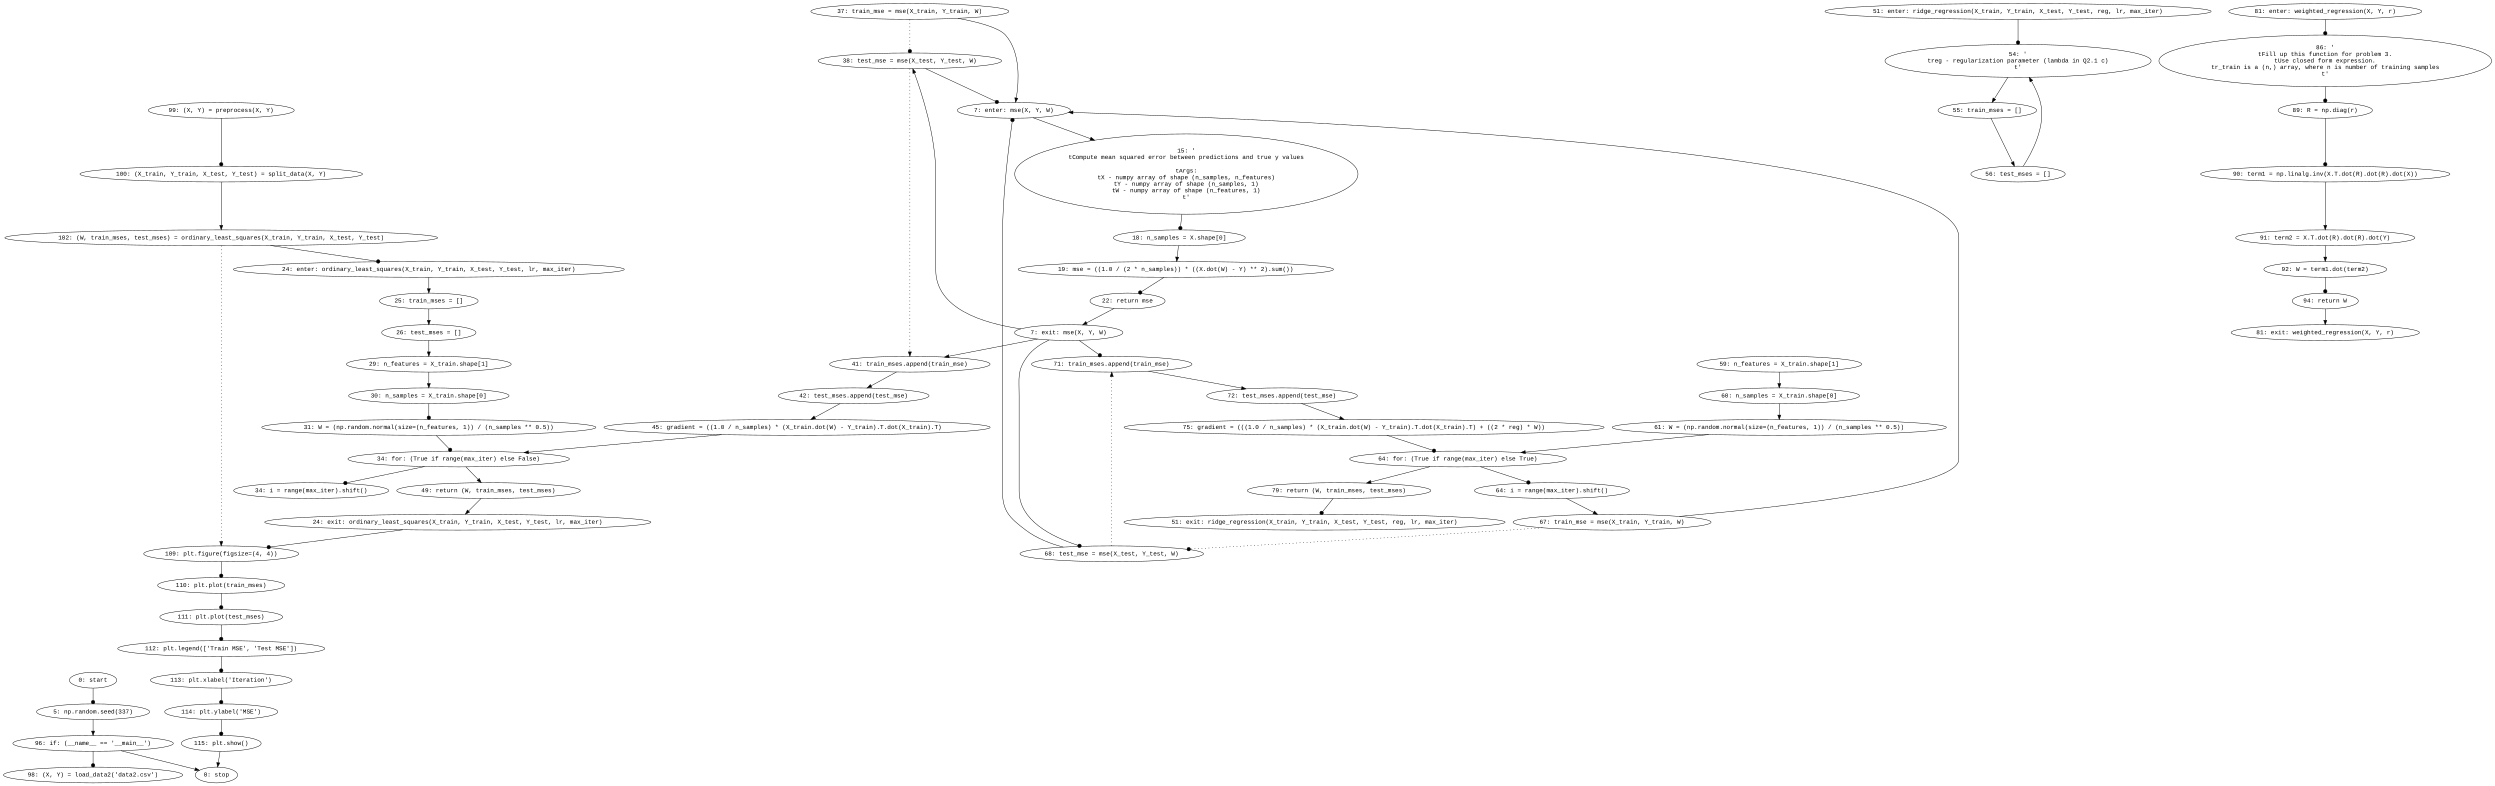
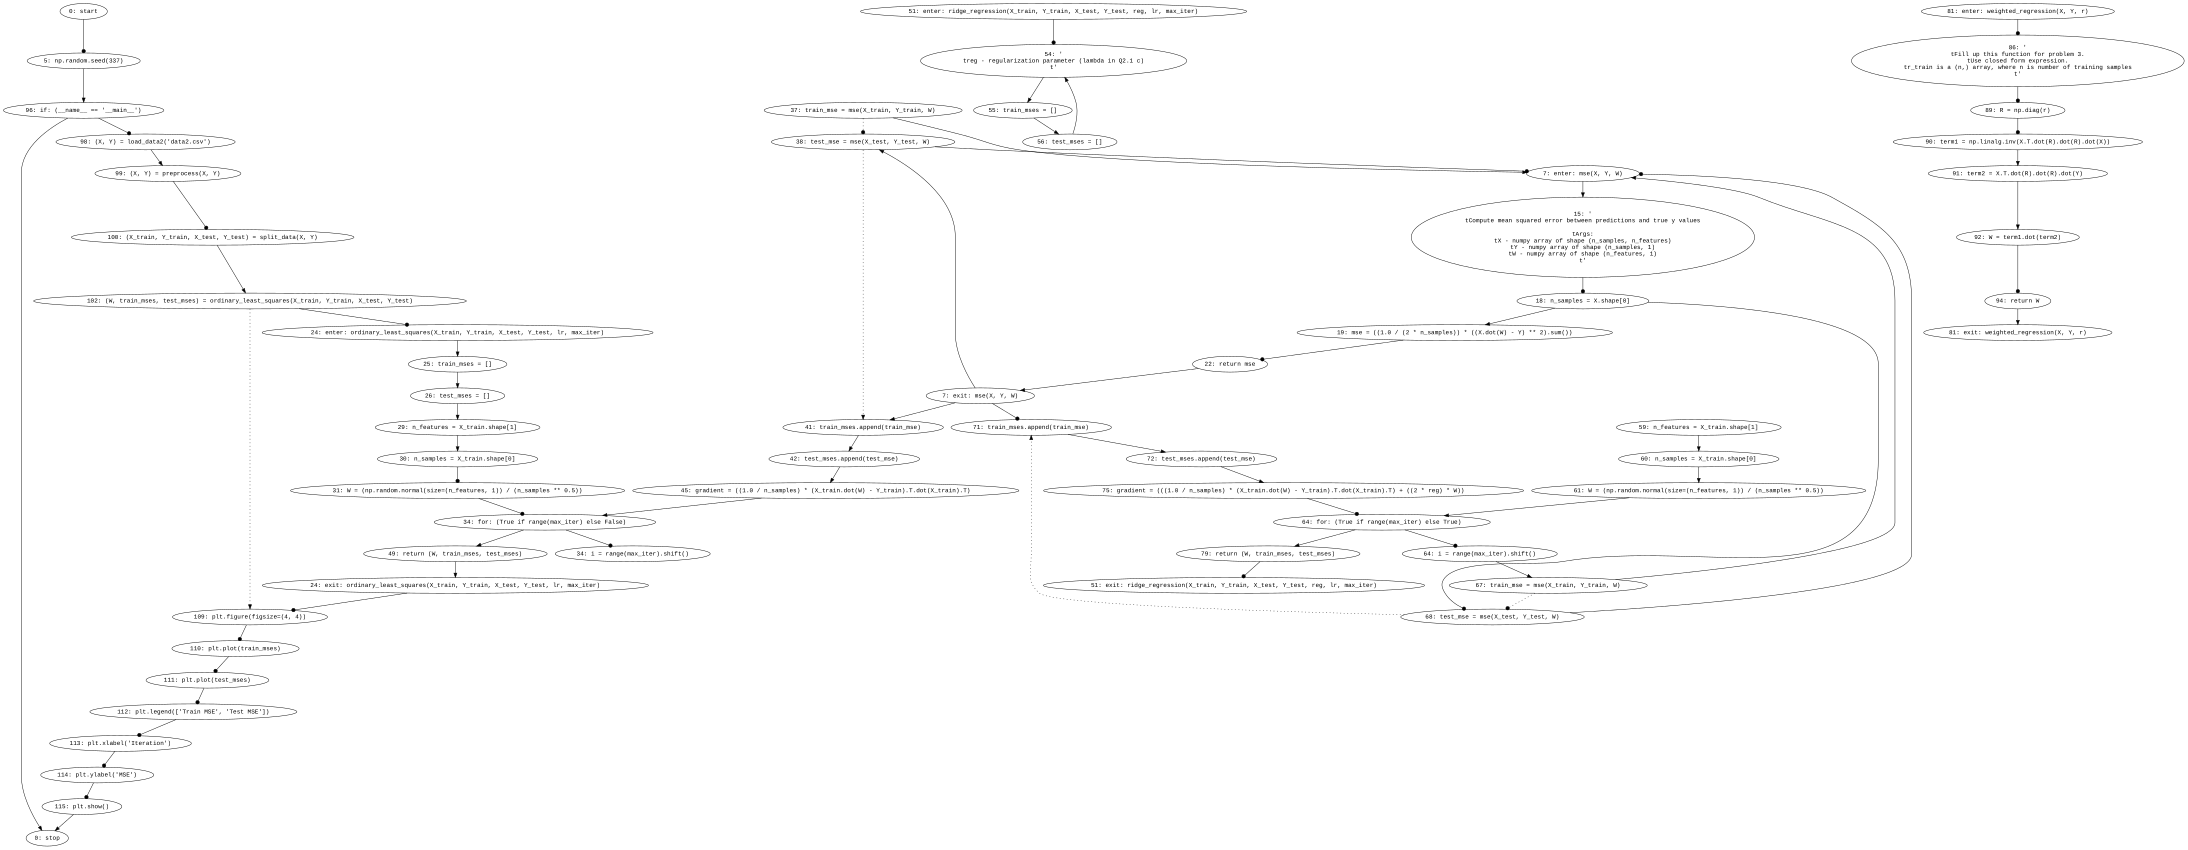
none -> (155, 156)
(1019, 452) -> (1838, 540)
